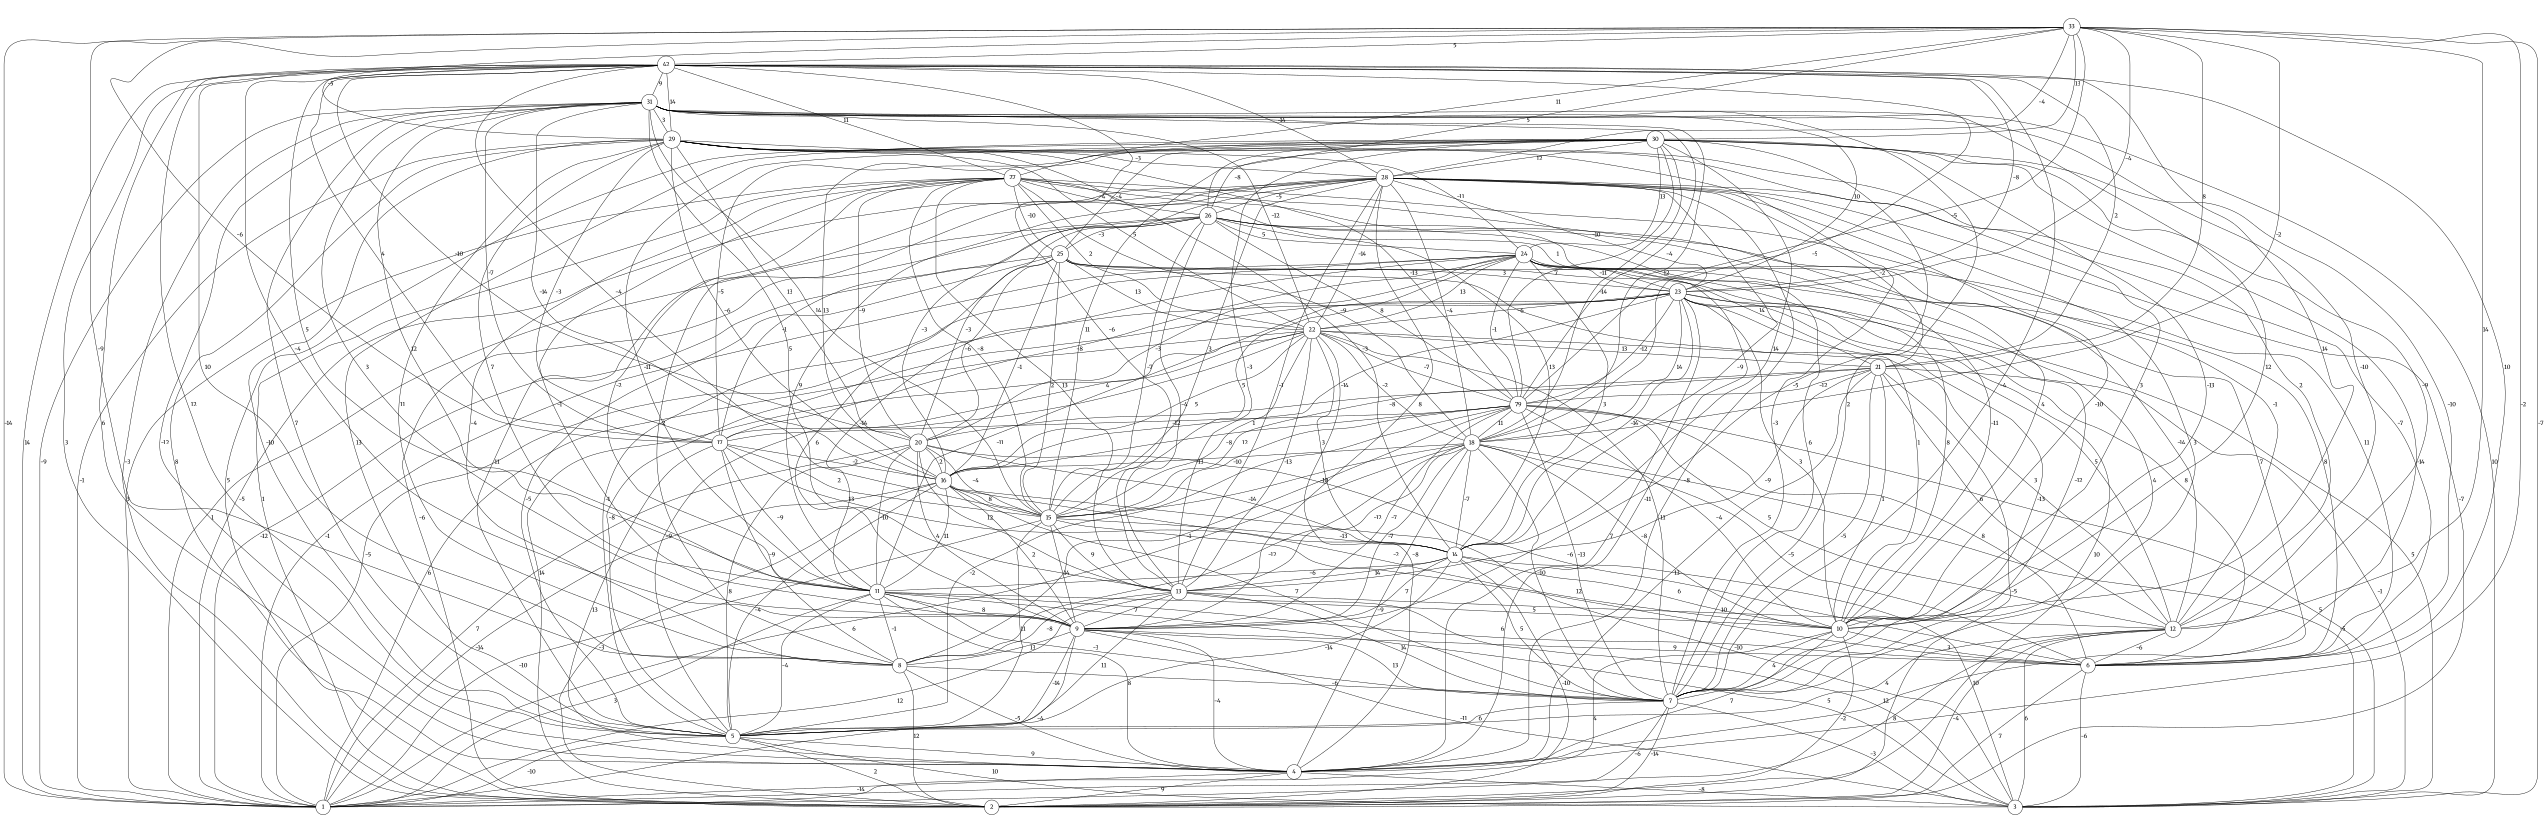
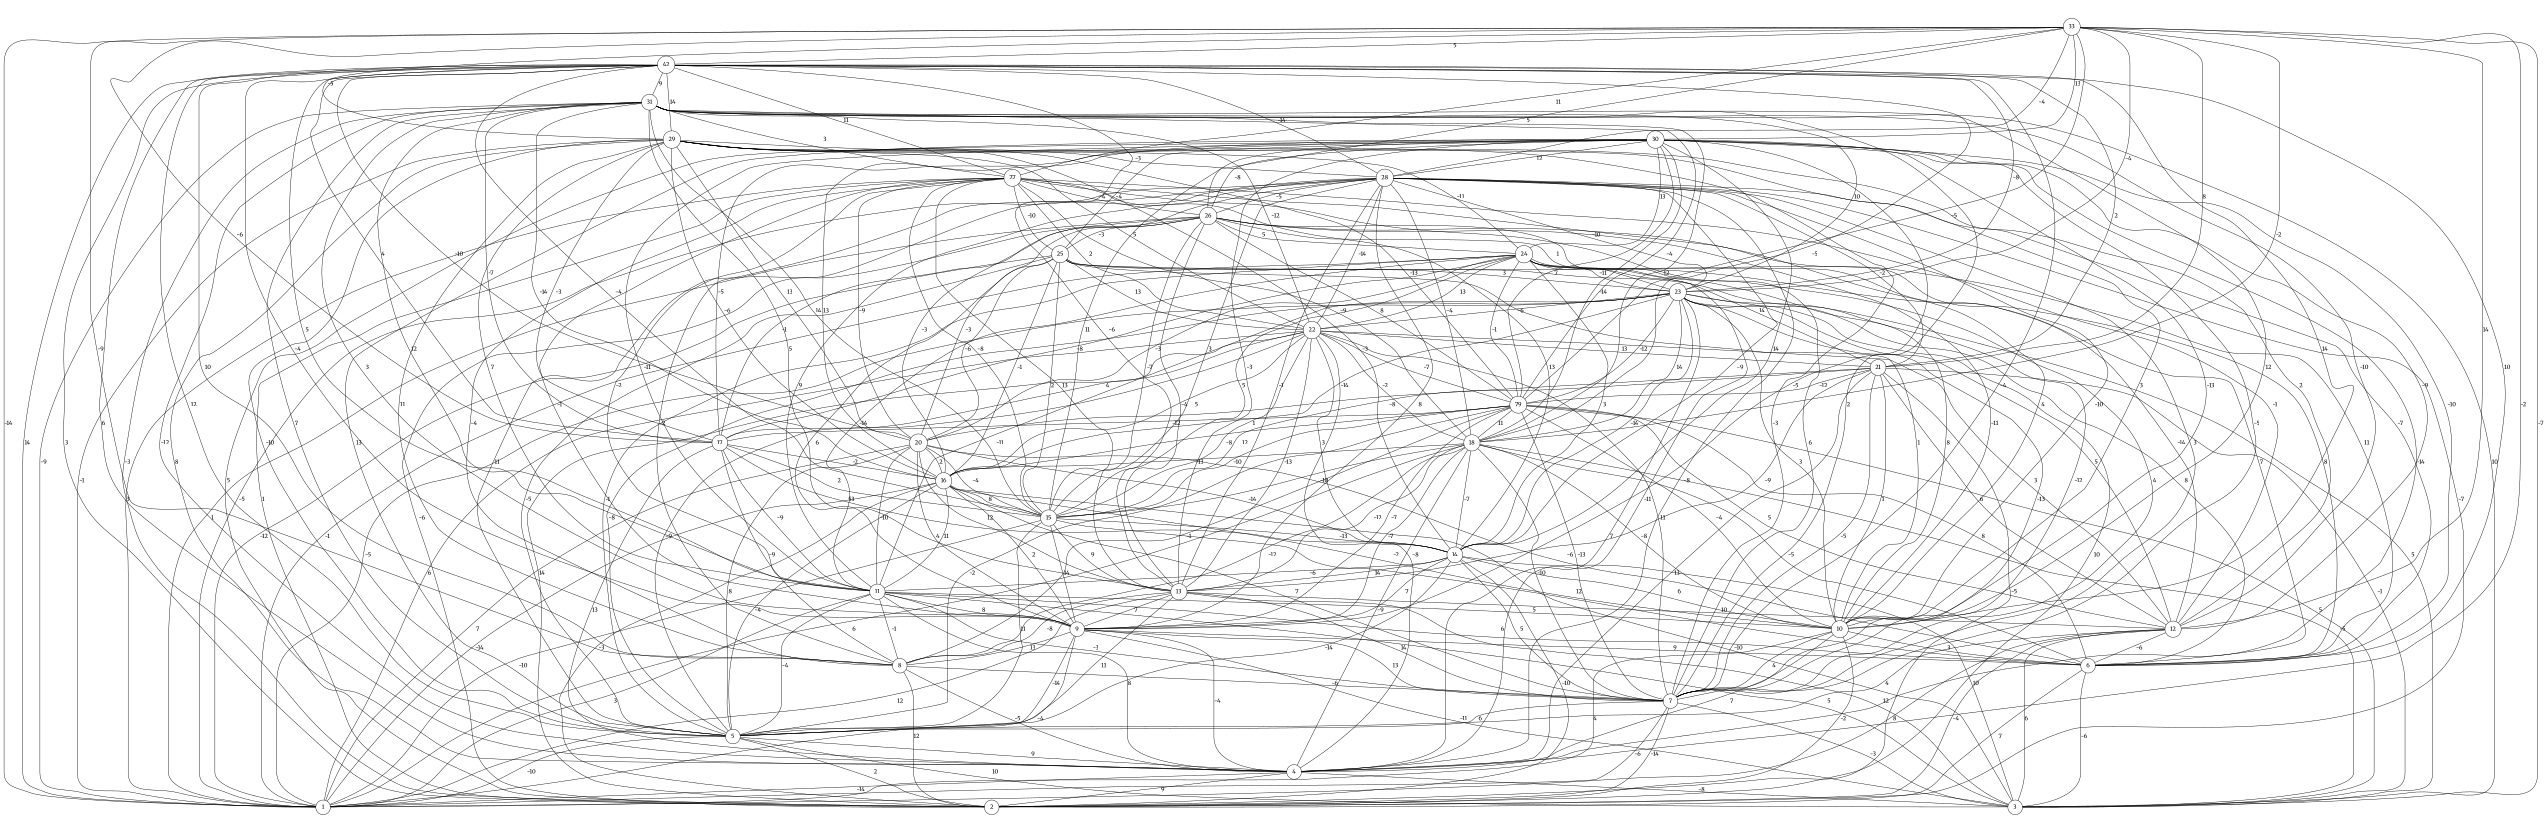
(660, 121) -> (802, 144)
none -> (2251, 410)
(852, 499) -> (852, 499)
